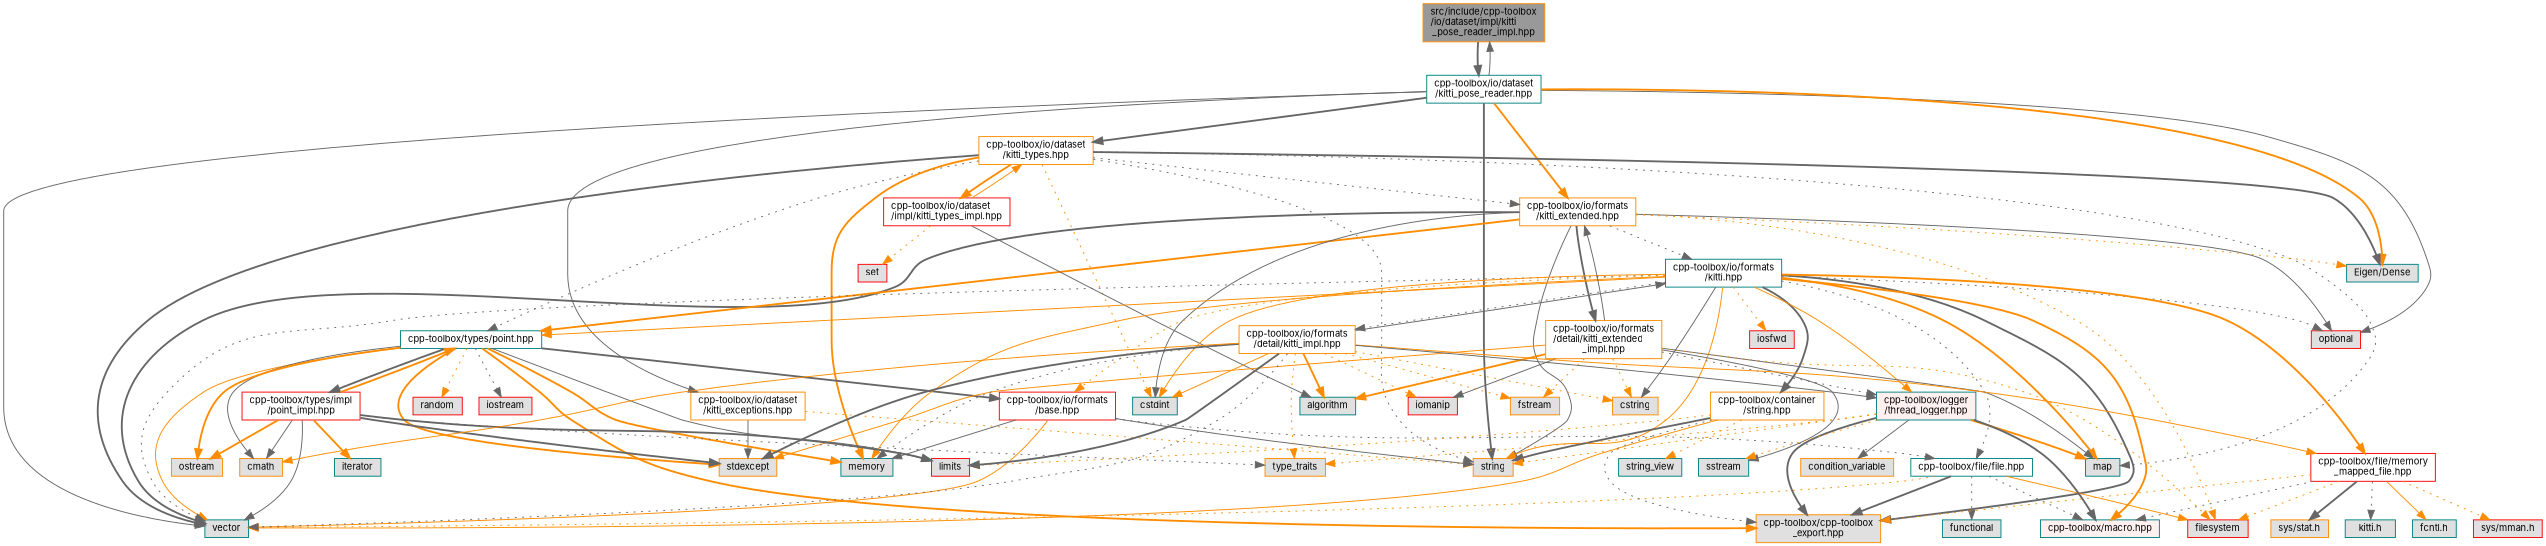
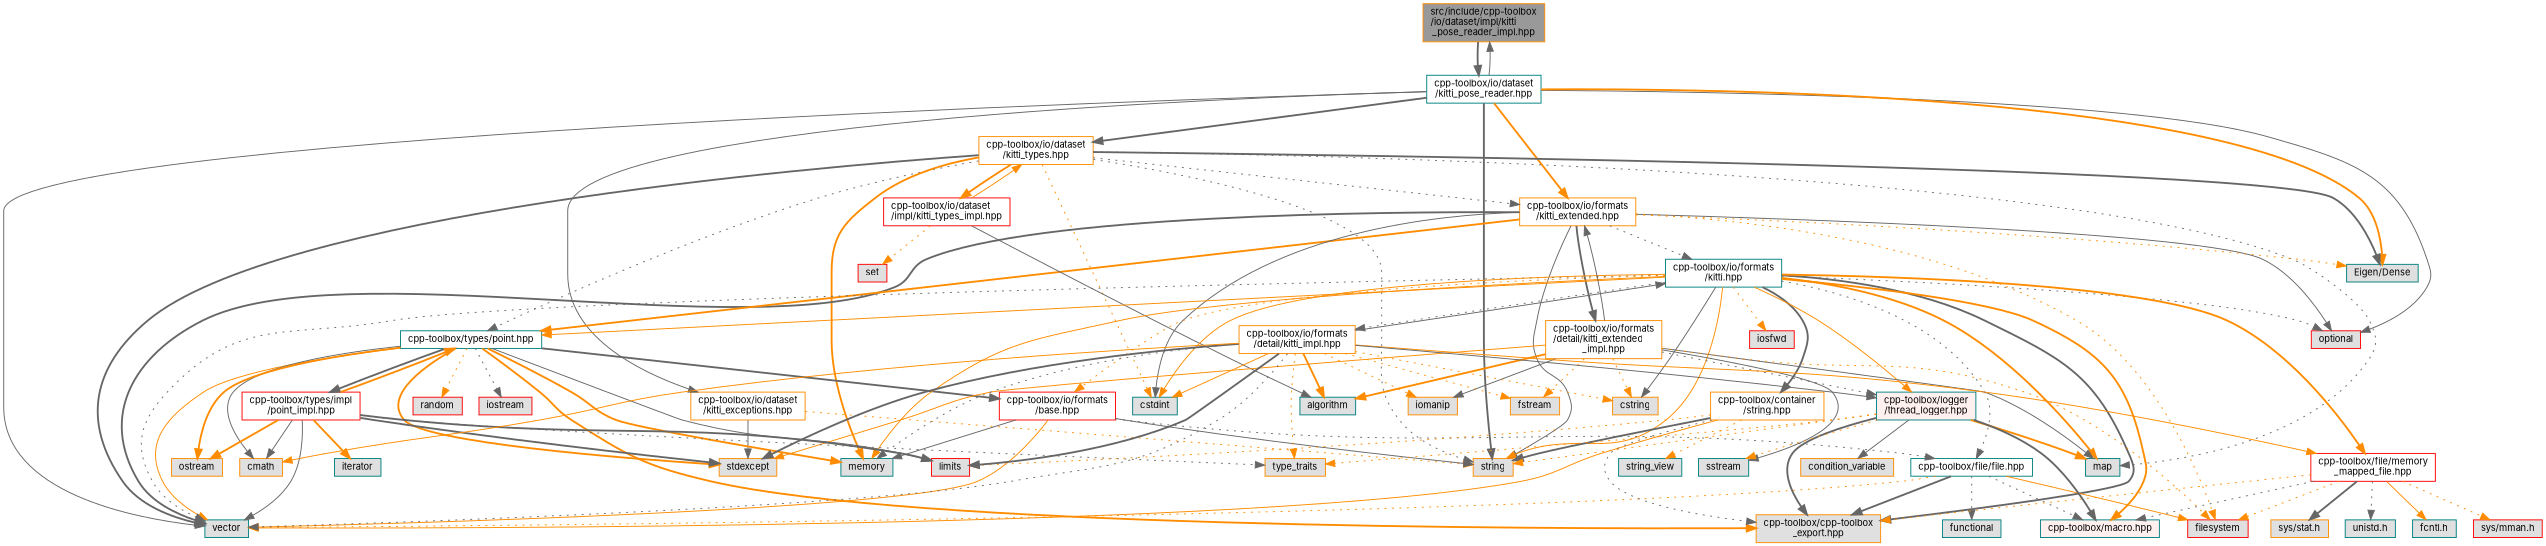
(1433, 406) -> (1433, 406)
(2370, 529) -> (2370, 529)
